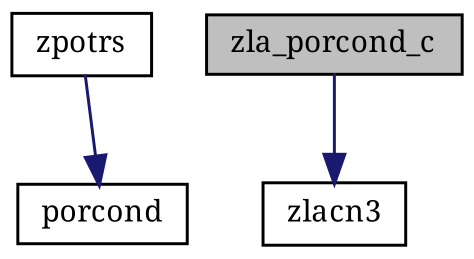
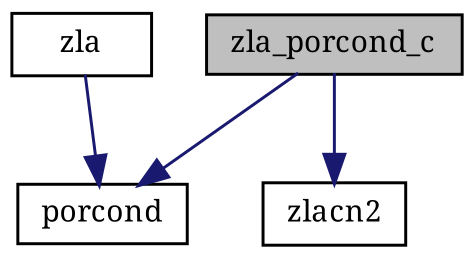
(82, 45) -> (82, 45)
none -> (231, 121)
(334, 214) -> (334, 214)
